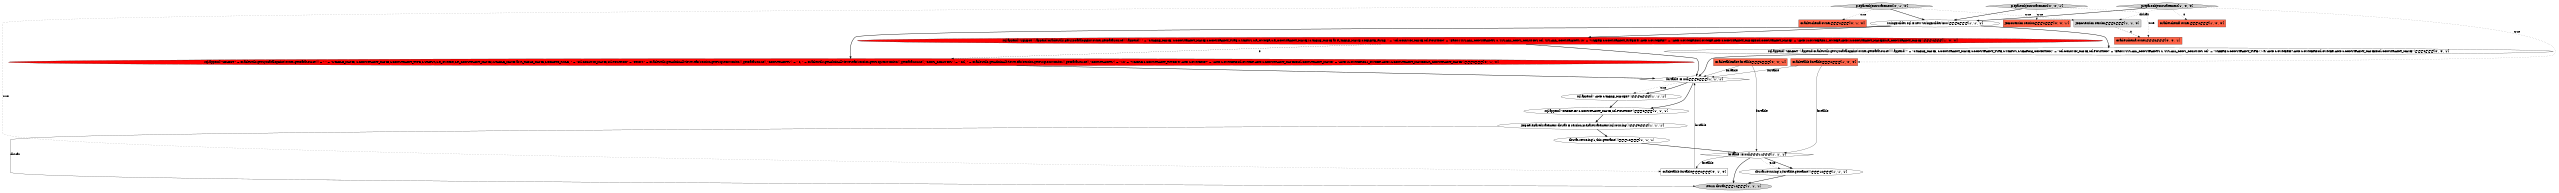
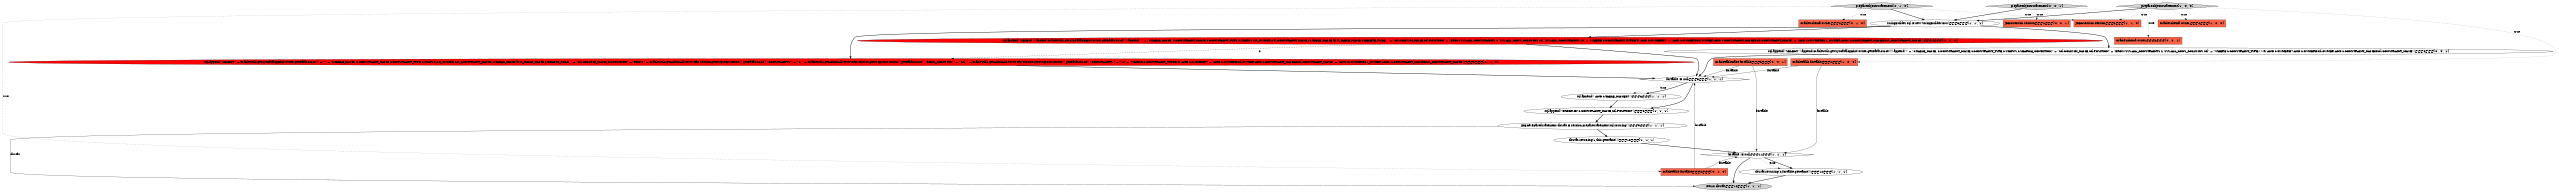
(2144, 15) -> (2144, 15)
(2184, 15) -> (2184, 15)
(2107, 23) -> (2107, 23)
(2127, 32) -> none
(1711, 159) -> (1720, 162)
(1694, 172) -> (1694, 172)
